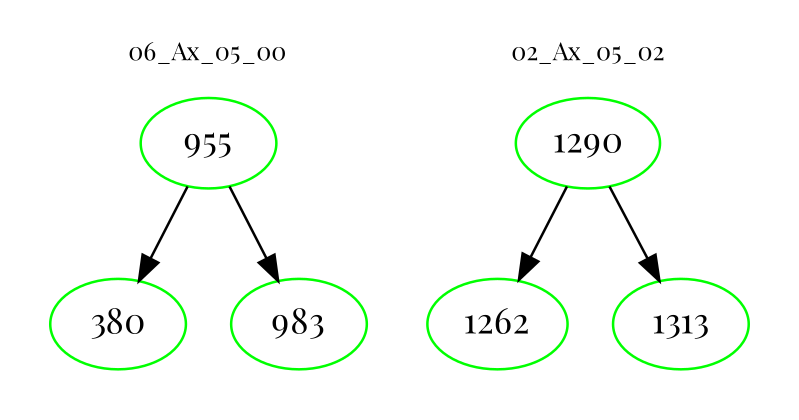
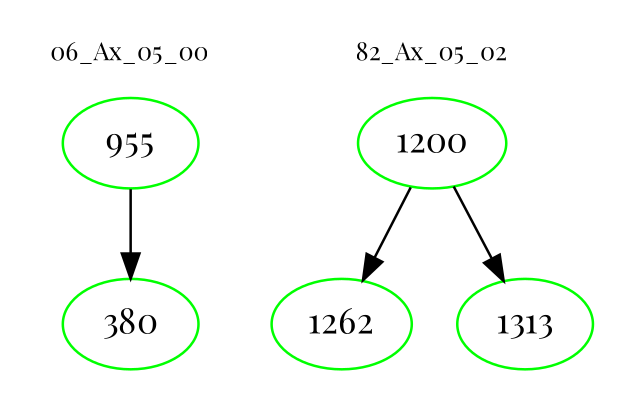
(588, 54) -> (432, 54)
(588, 143) -> (432, 143)
(299, 324) -> none
